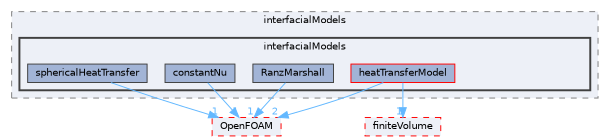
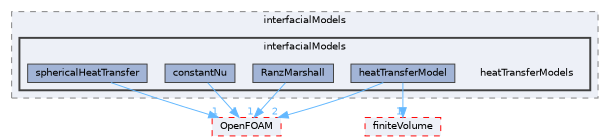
(403, 73) -> (403, 73)
none -> (527, 73)
